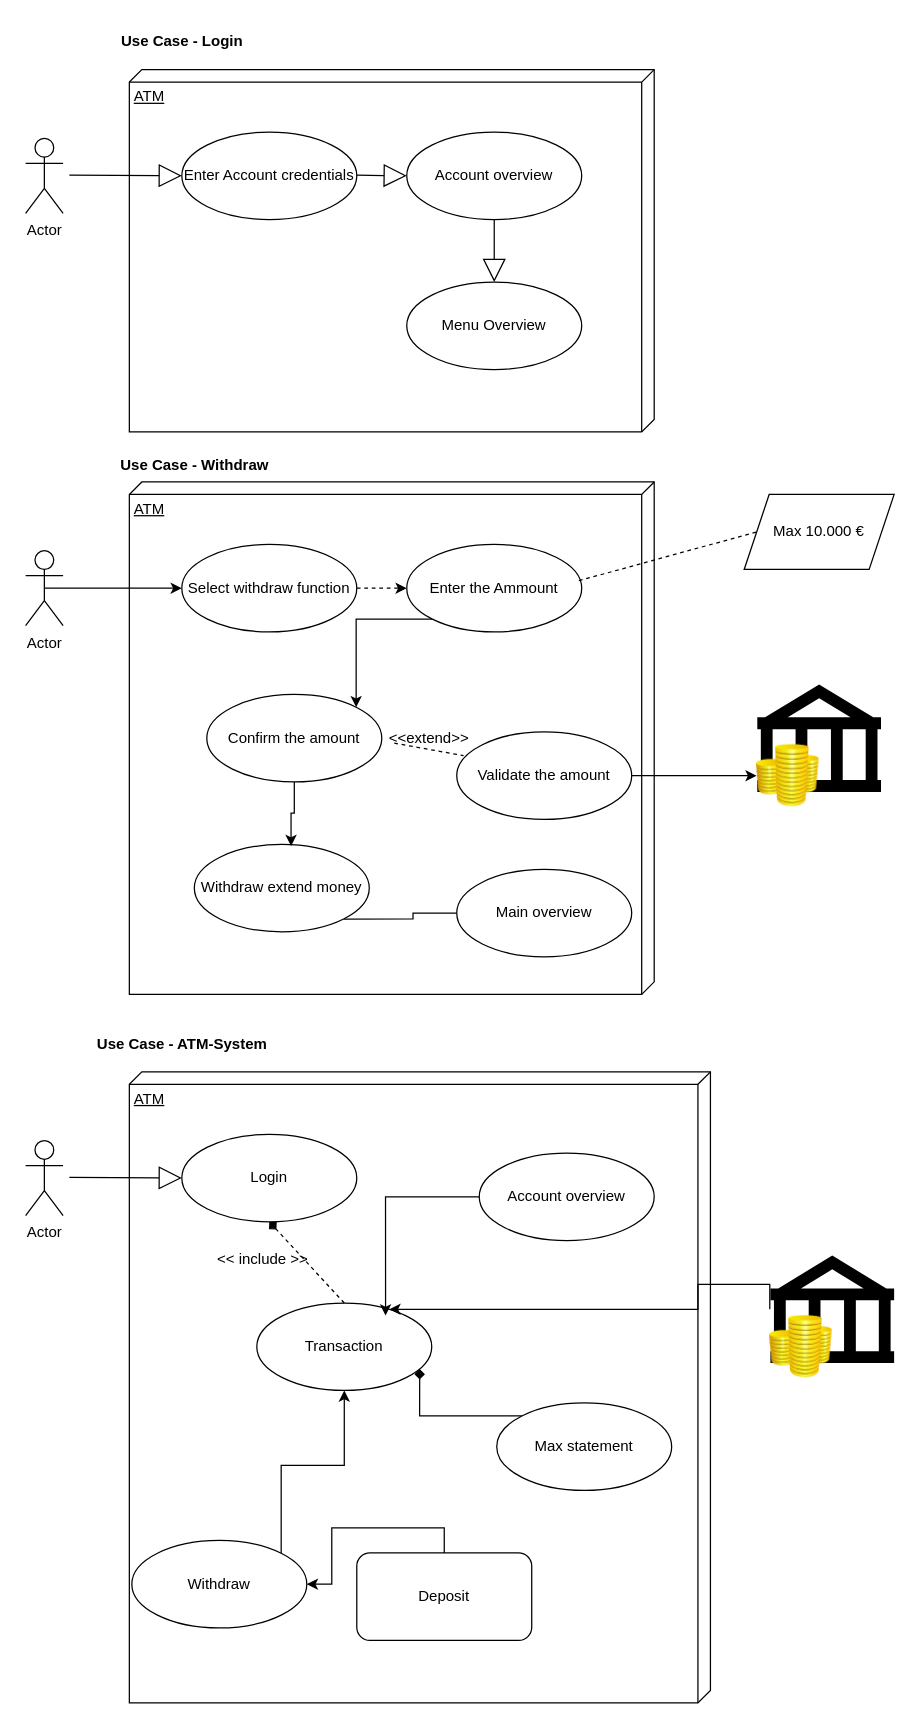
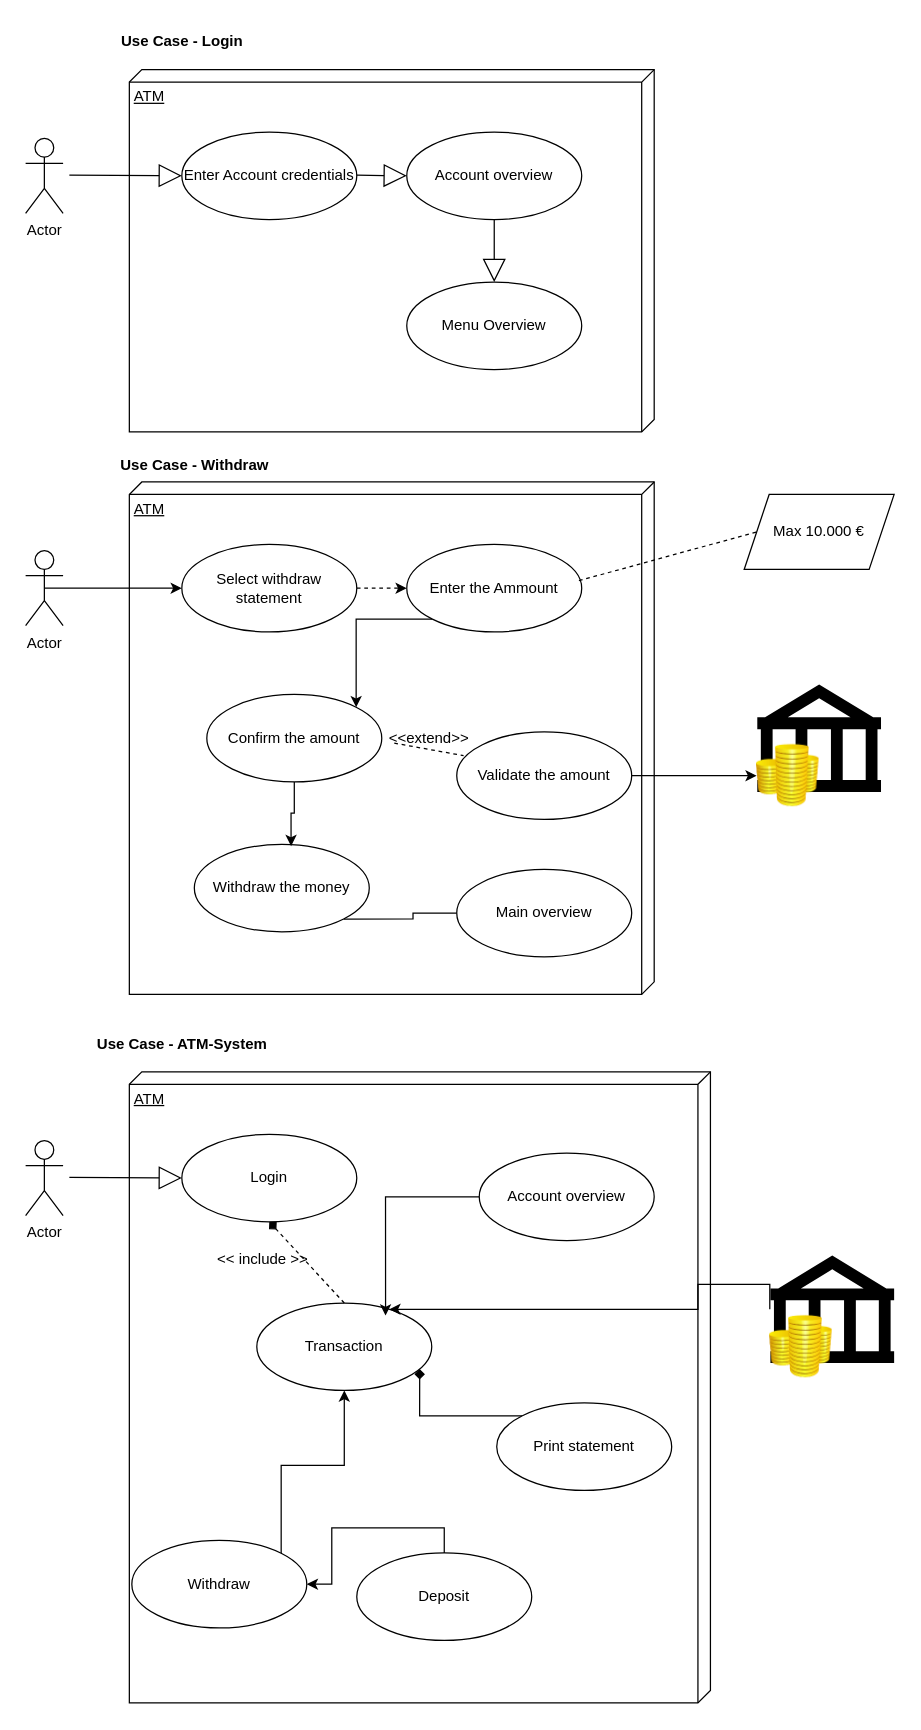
(269, 588) -> (269, 588)
(282, 888) -> (282, 888)
(584, 1447) -> (584, 1447)
(444, 1597) -> (444, 1597)
